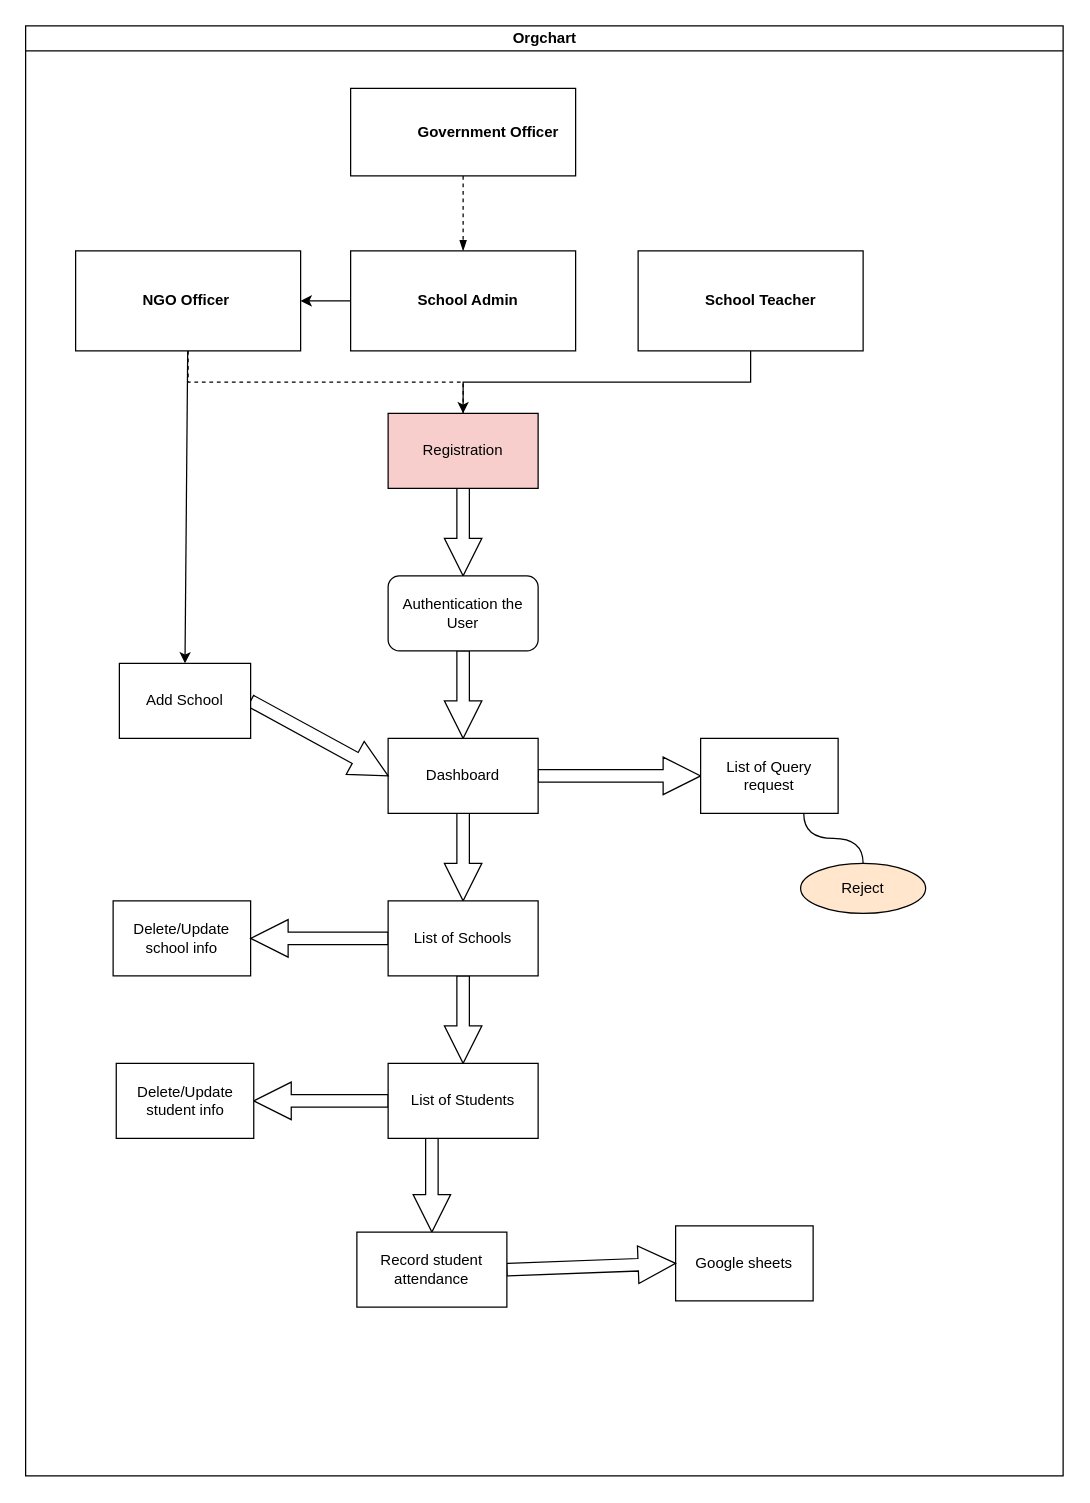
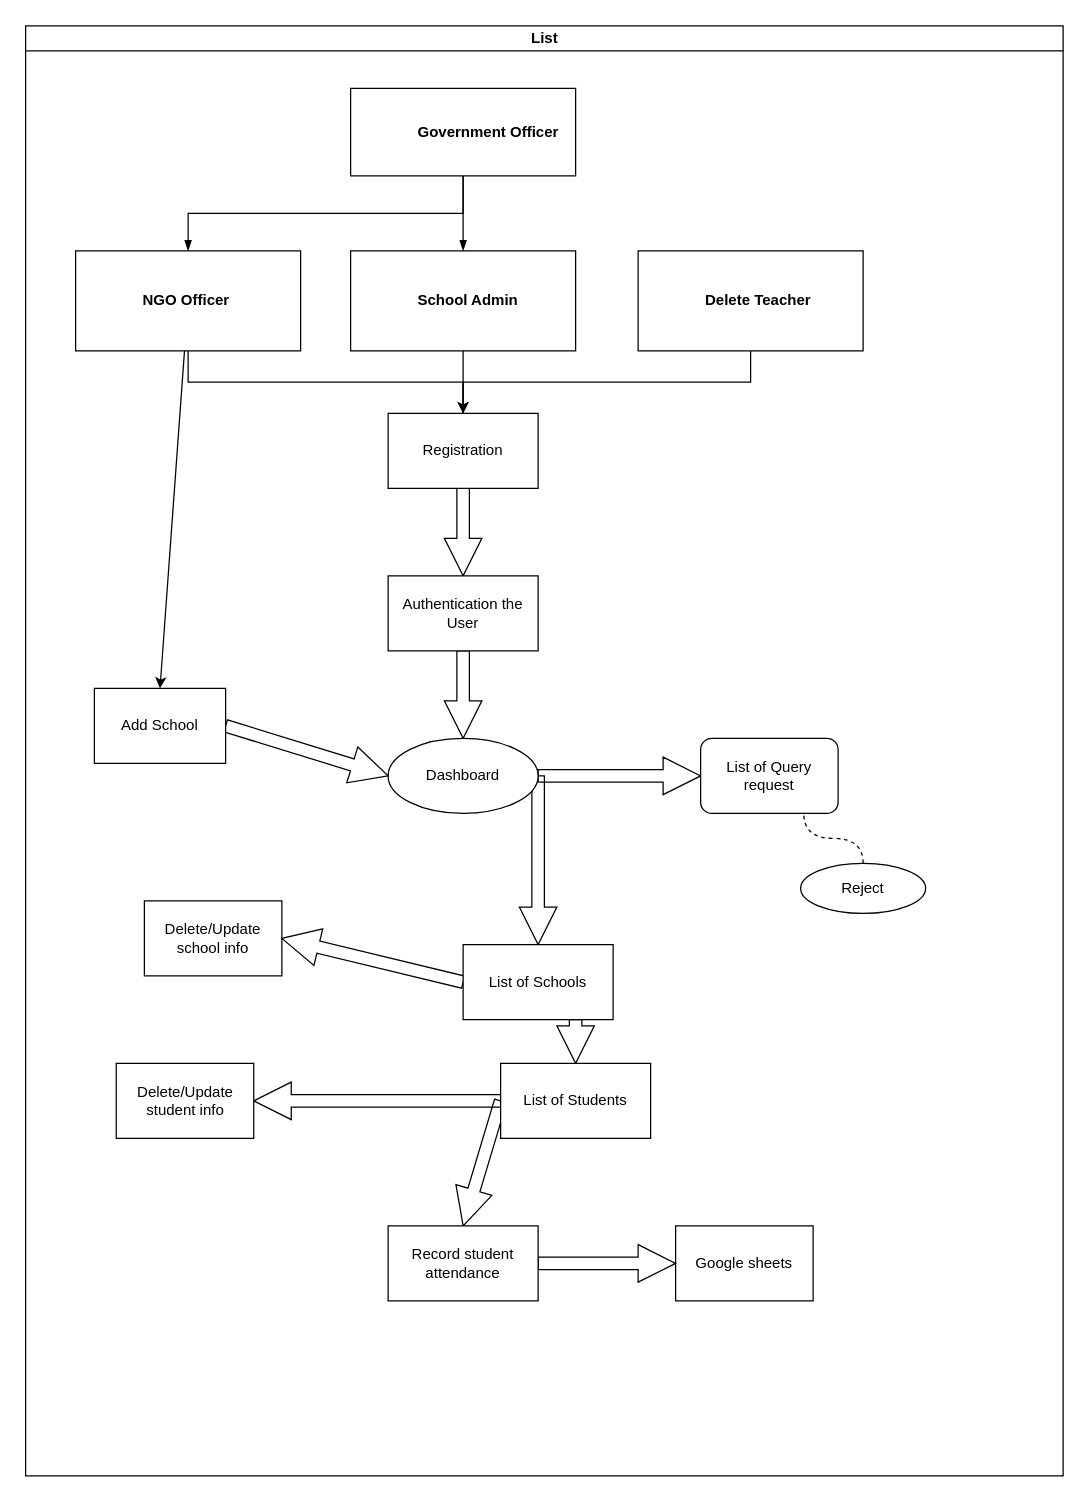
(545, 38) -> (545, 38)
none -> (311, 213)
(463, 226) -> (463, 226)
(330, 301) -> (463, 365)
(761, 301) -> (761, 301)
(325, 382) -> (325, 382)
(463, 451) -> (463, 451)
(463, 613) -> (463, 613)
(185, 701) -> (160, 726)
(463, 776) -> (463, 776)
(769, 776) -> (769, 776)
(832, 838) -> (832, 838)
(863, 888) -> (863, 888)
(182, 938) -> (213, 938)
(463, 938) -> (538, 982)
(463, 1101) -> (576, 1101)
(432, 1269) -> (463, 1263)
